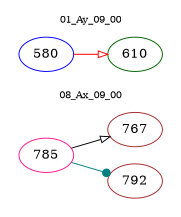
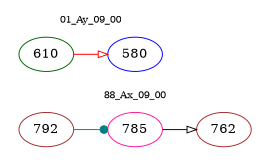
(86, 54) -> (86, 54)
(91, 96) -> (135, 96)
(135, 130) -> (224, 130)
(87, 167) -> (87, 130)
